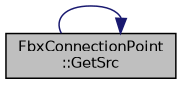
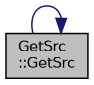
(91, 56) -> (47, 56)
